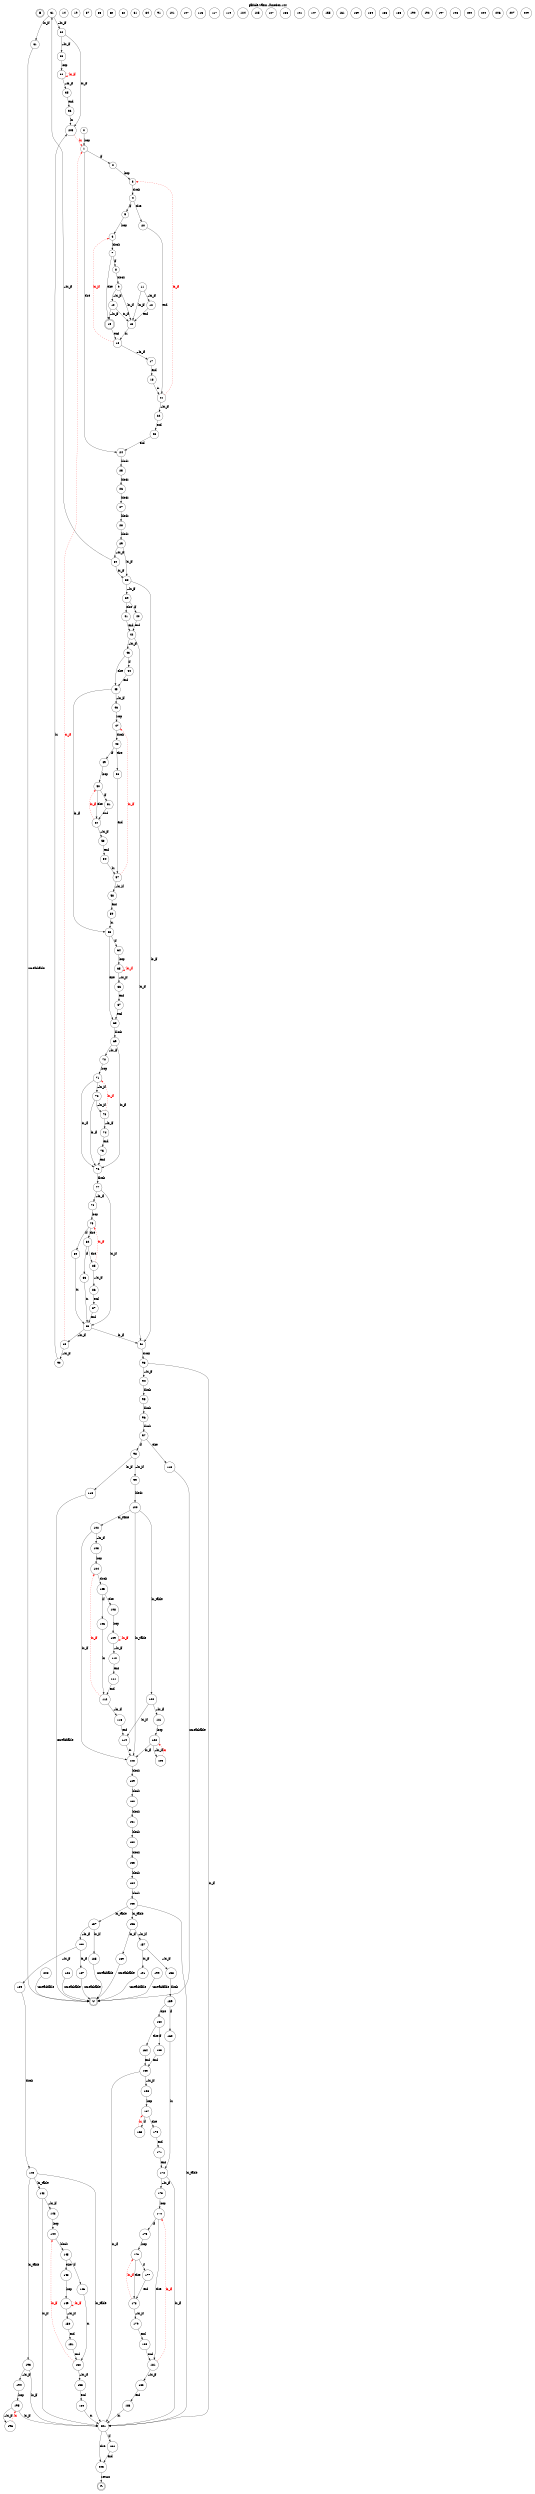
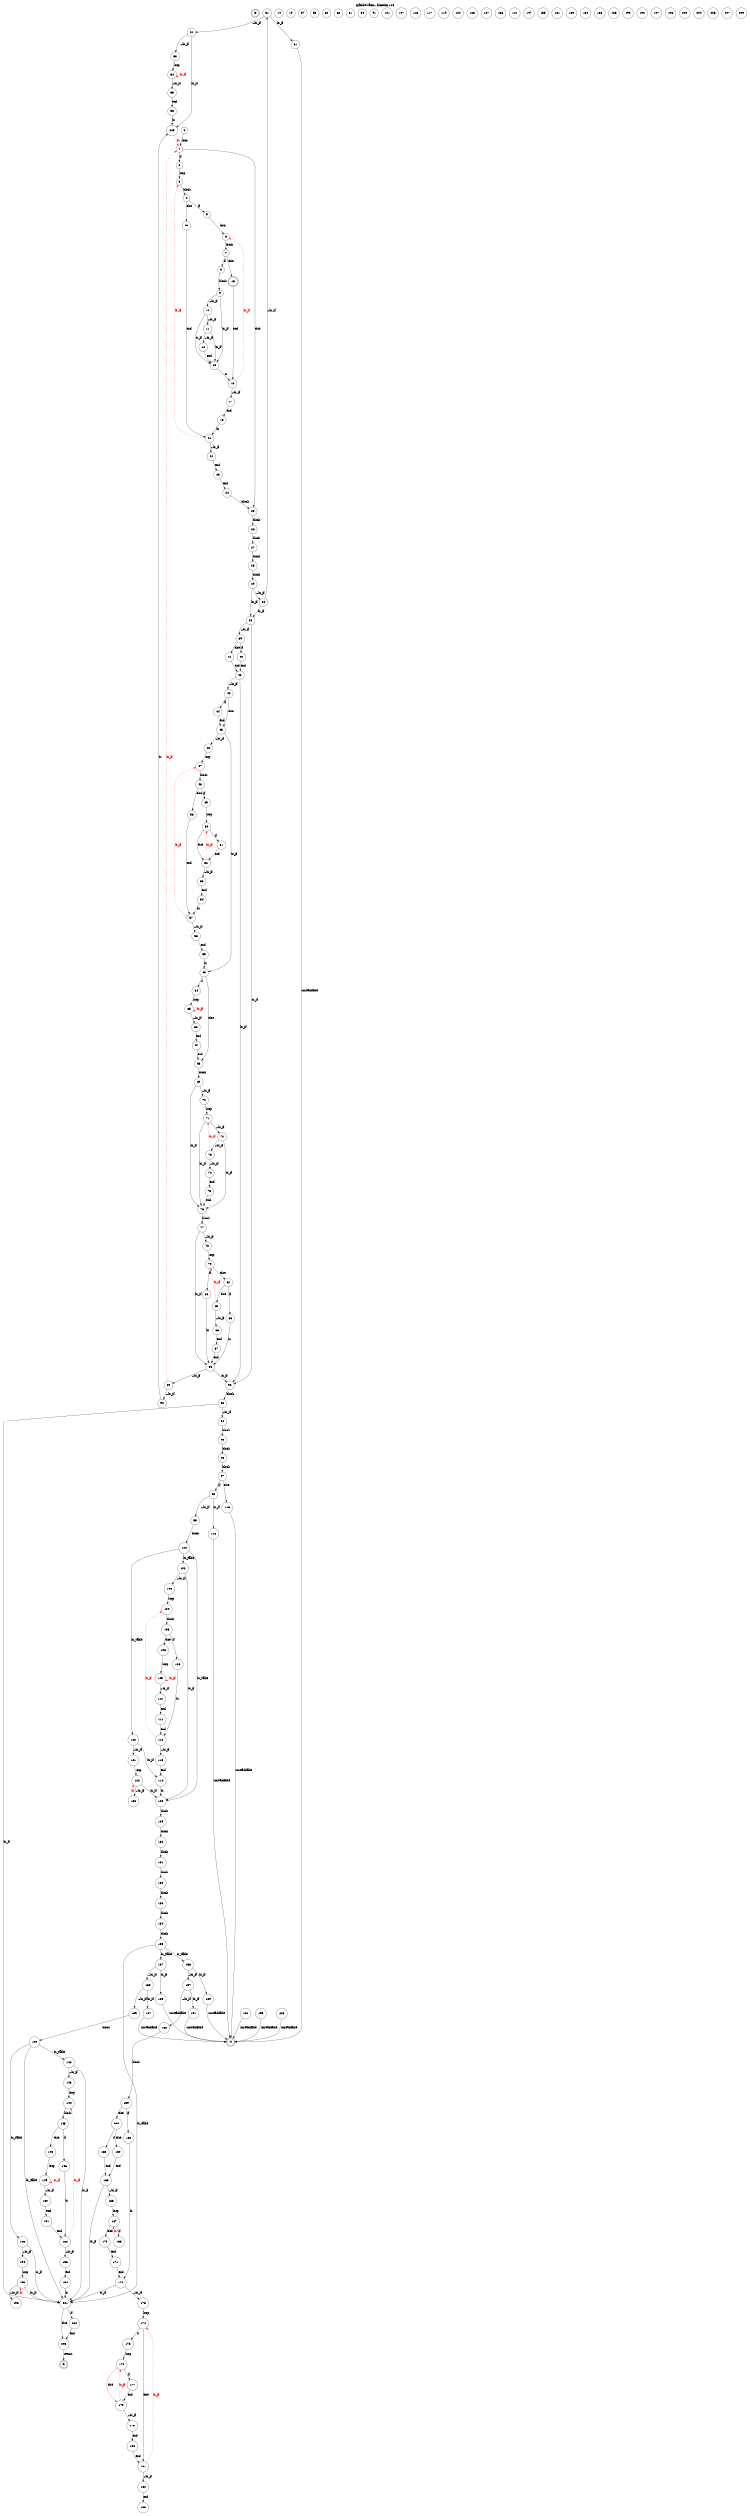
(85, 313) -> (255, 297)
(110, 313) -> (208, 319)
(159, 2022) -> (117, 2124)
(135, 2278) -> (106, 2384)
(116, 2416) -> none
